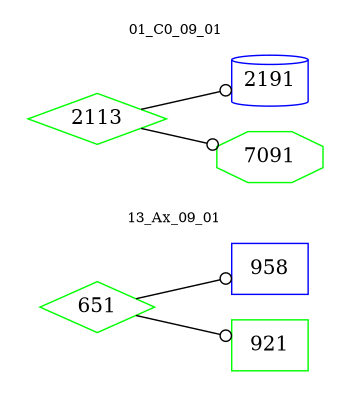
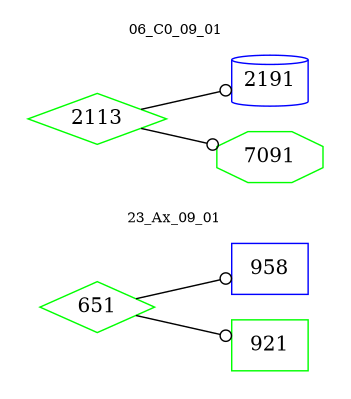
(175, 30) -> (175, 30)
(174, 219) -> (174, 219)
